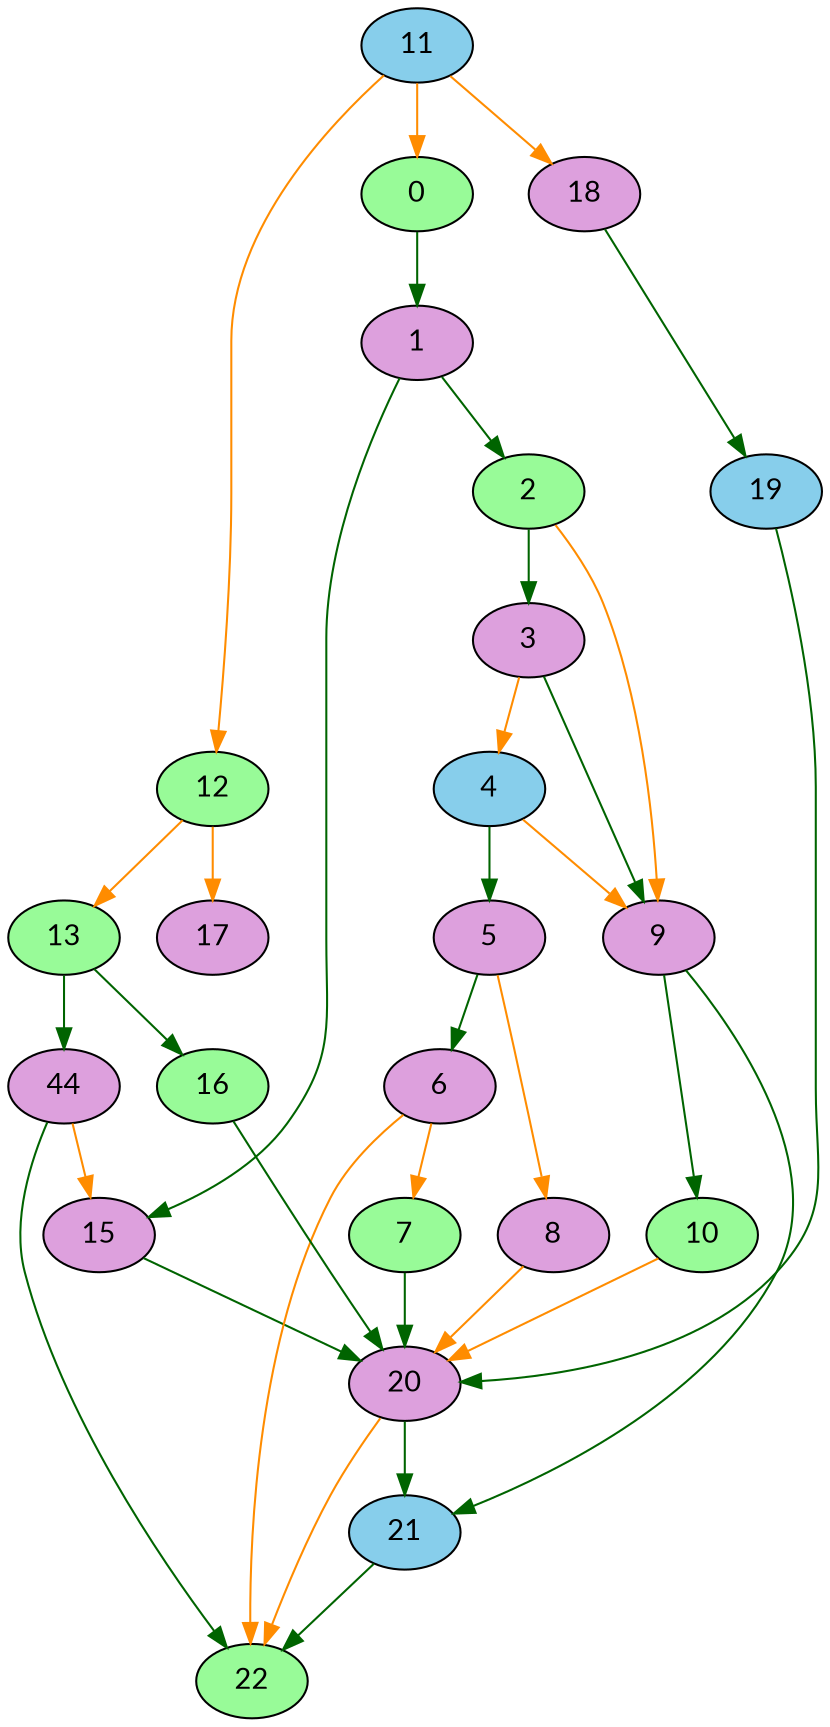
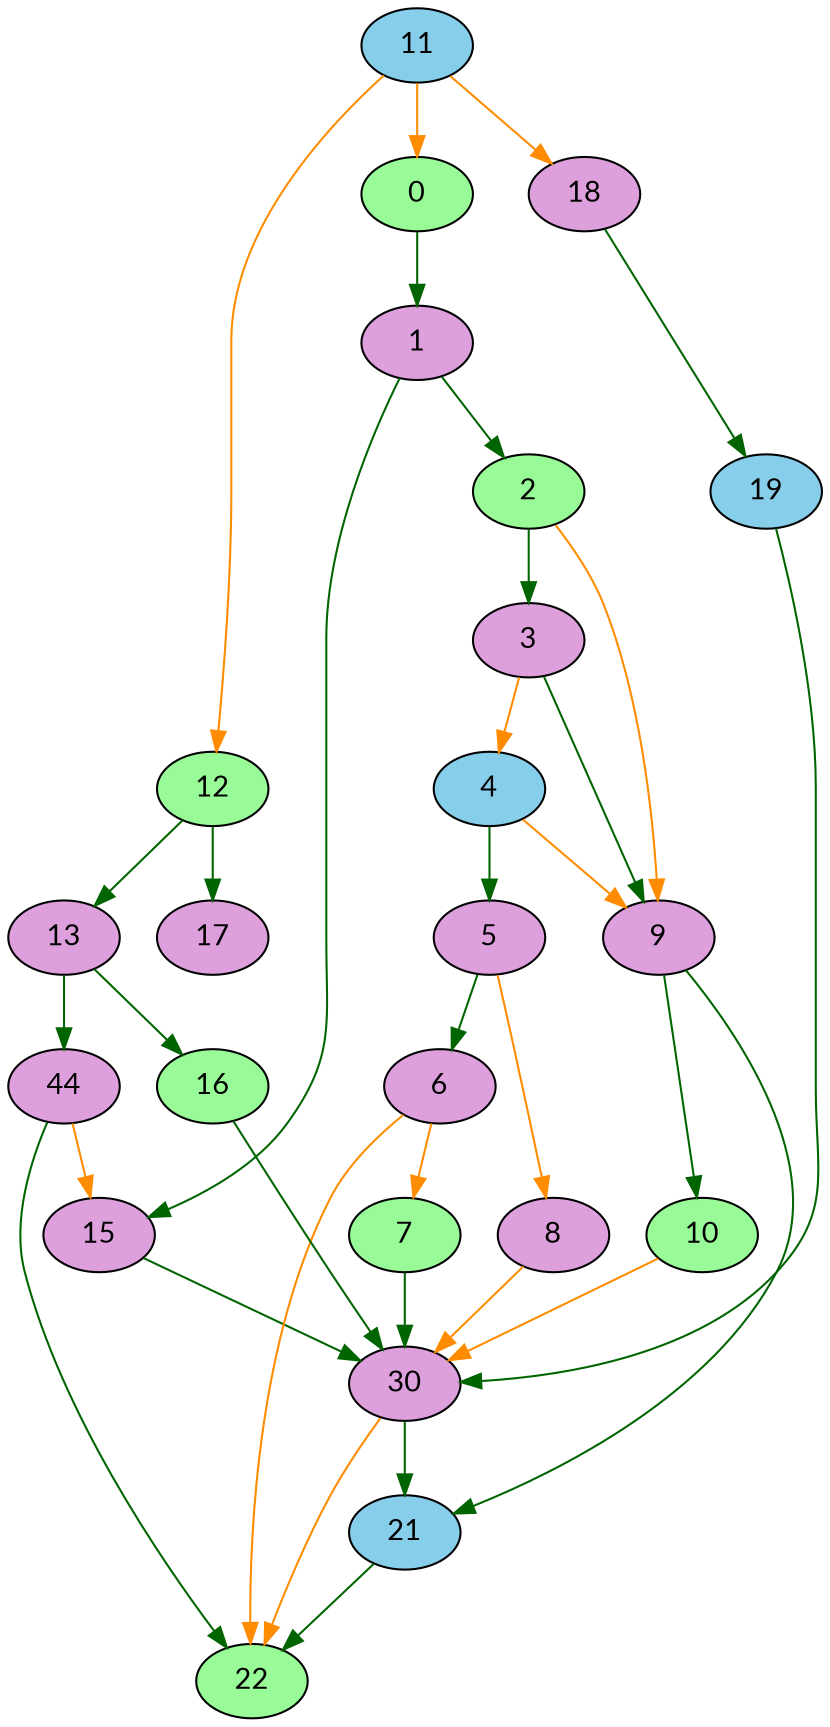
(213, 853) -> (213, 853)
(146, 856) -> (146, 856)
(64, 938) -> (64, 938)
(405, 1384) -> (405, 1384)
